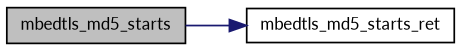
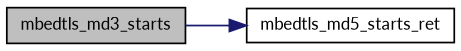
(96, 26) -> (96, 26)
